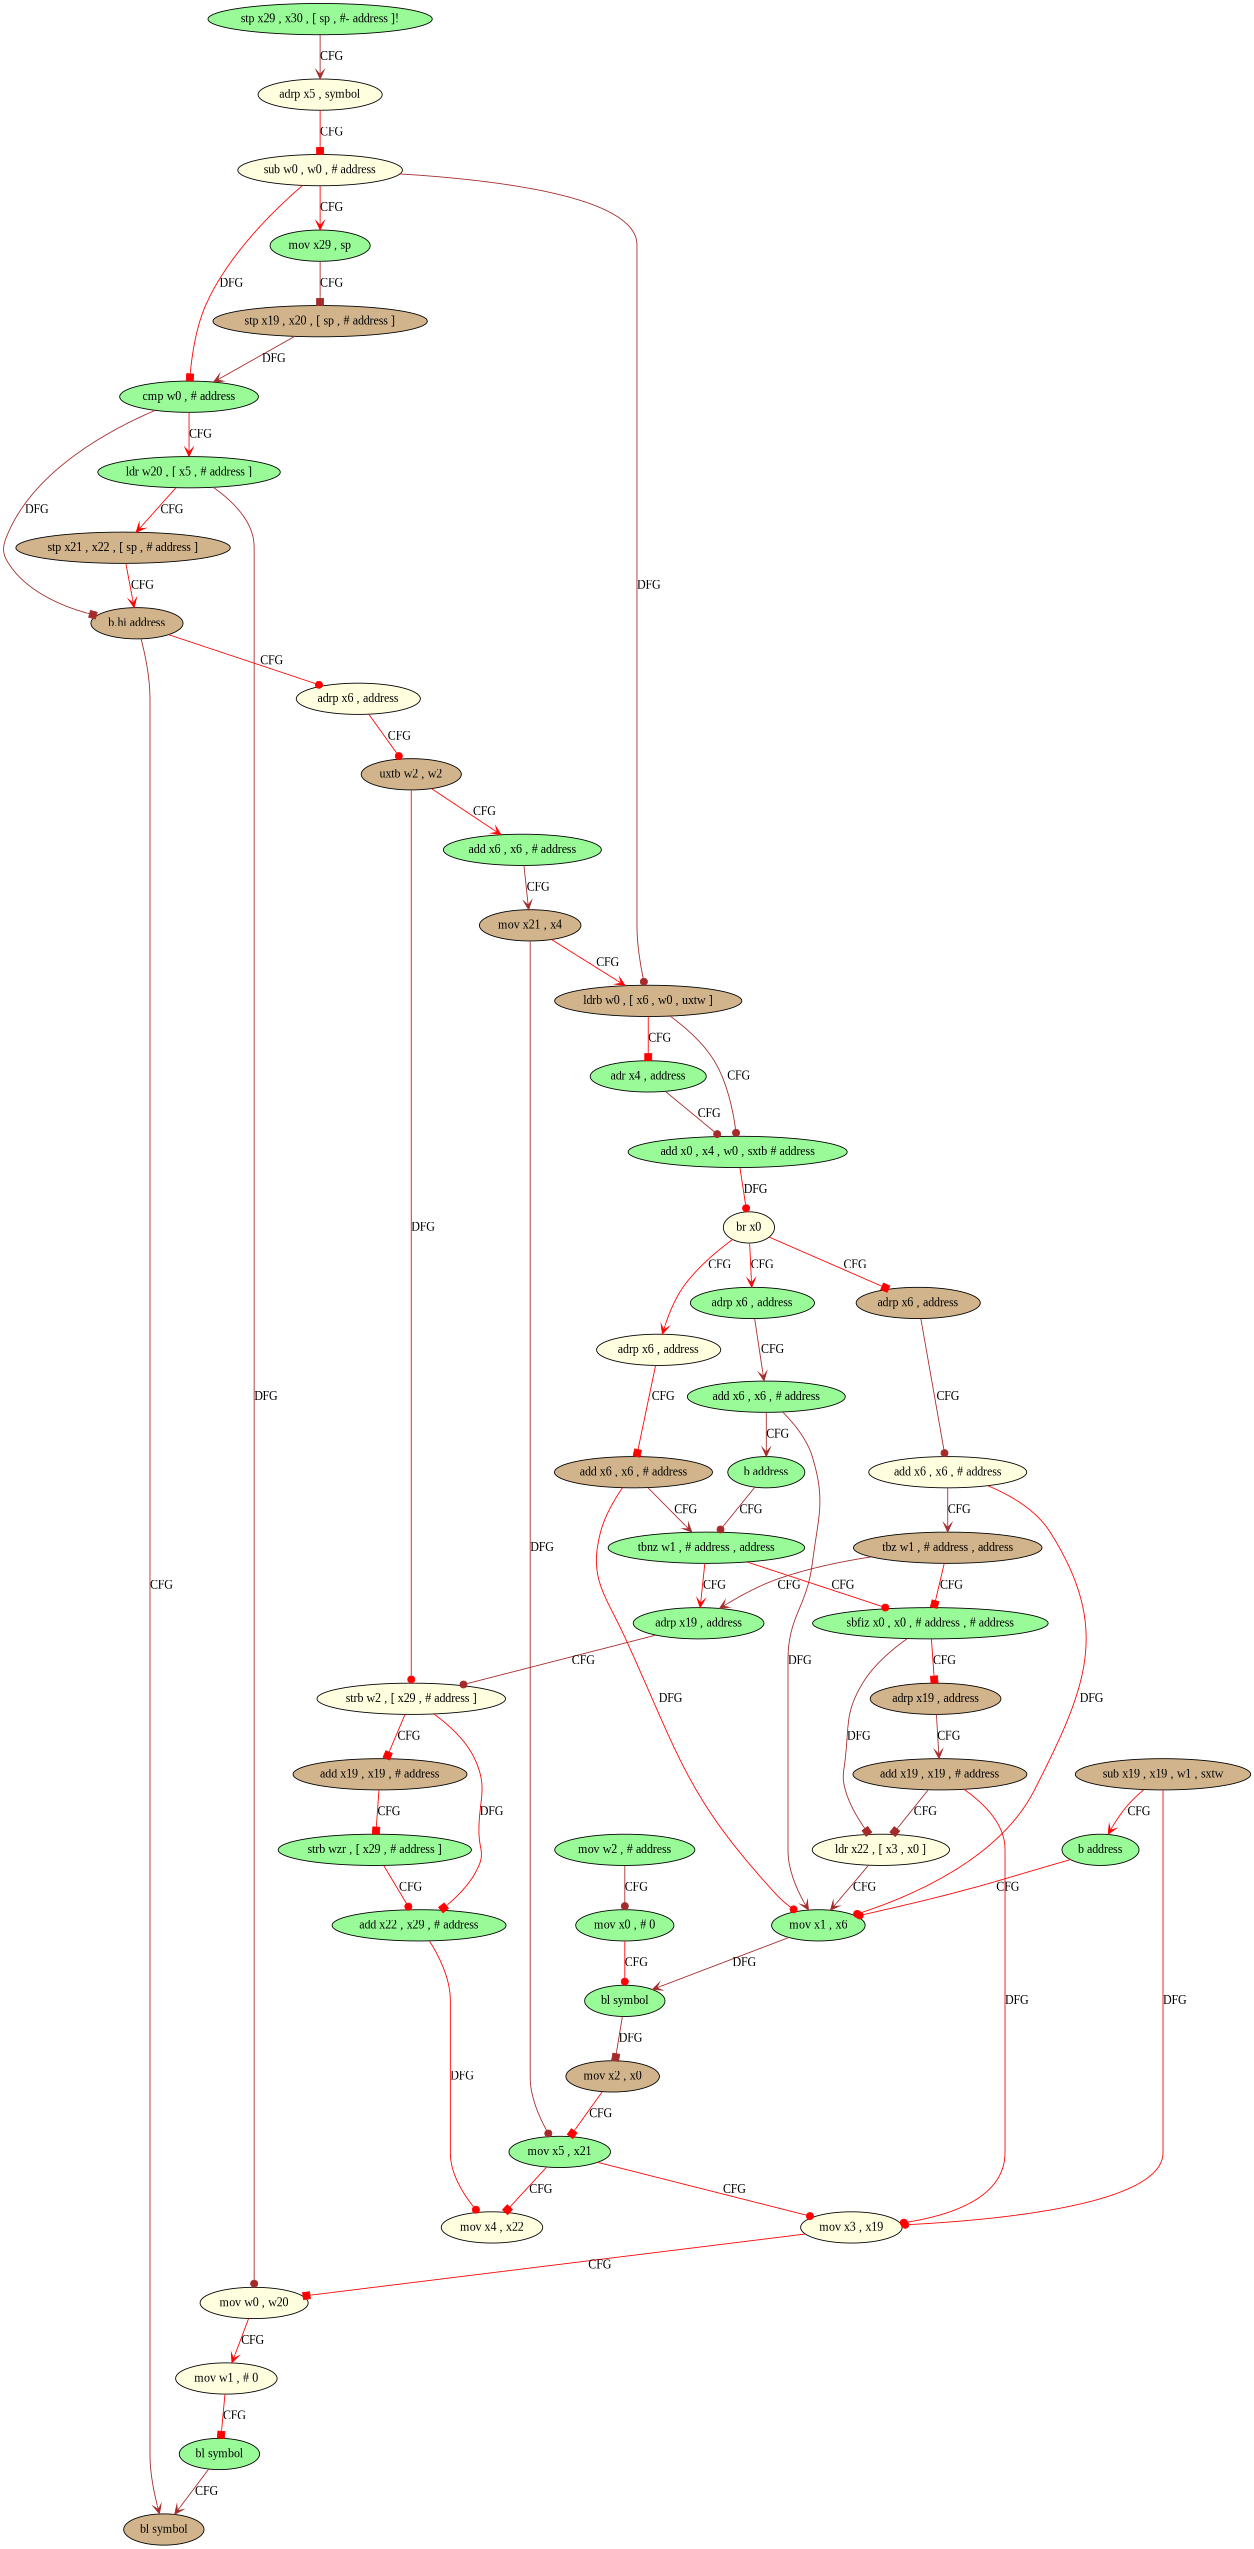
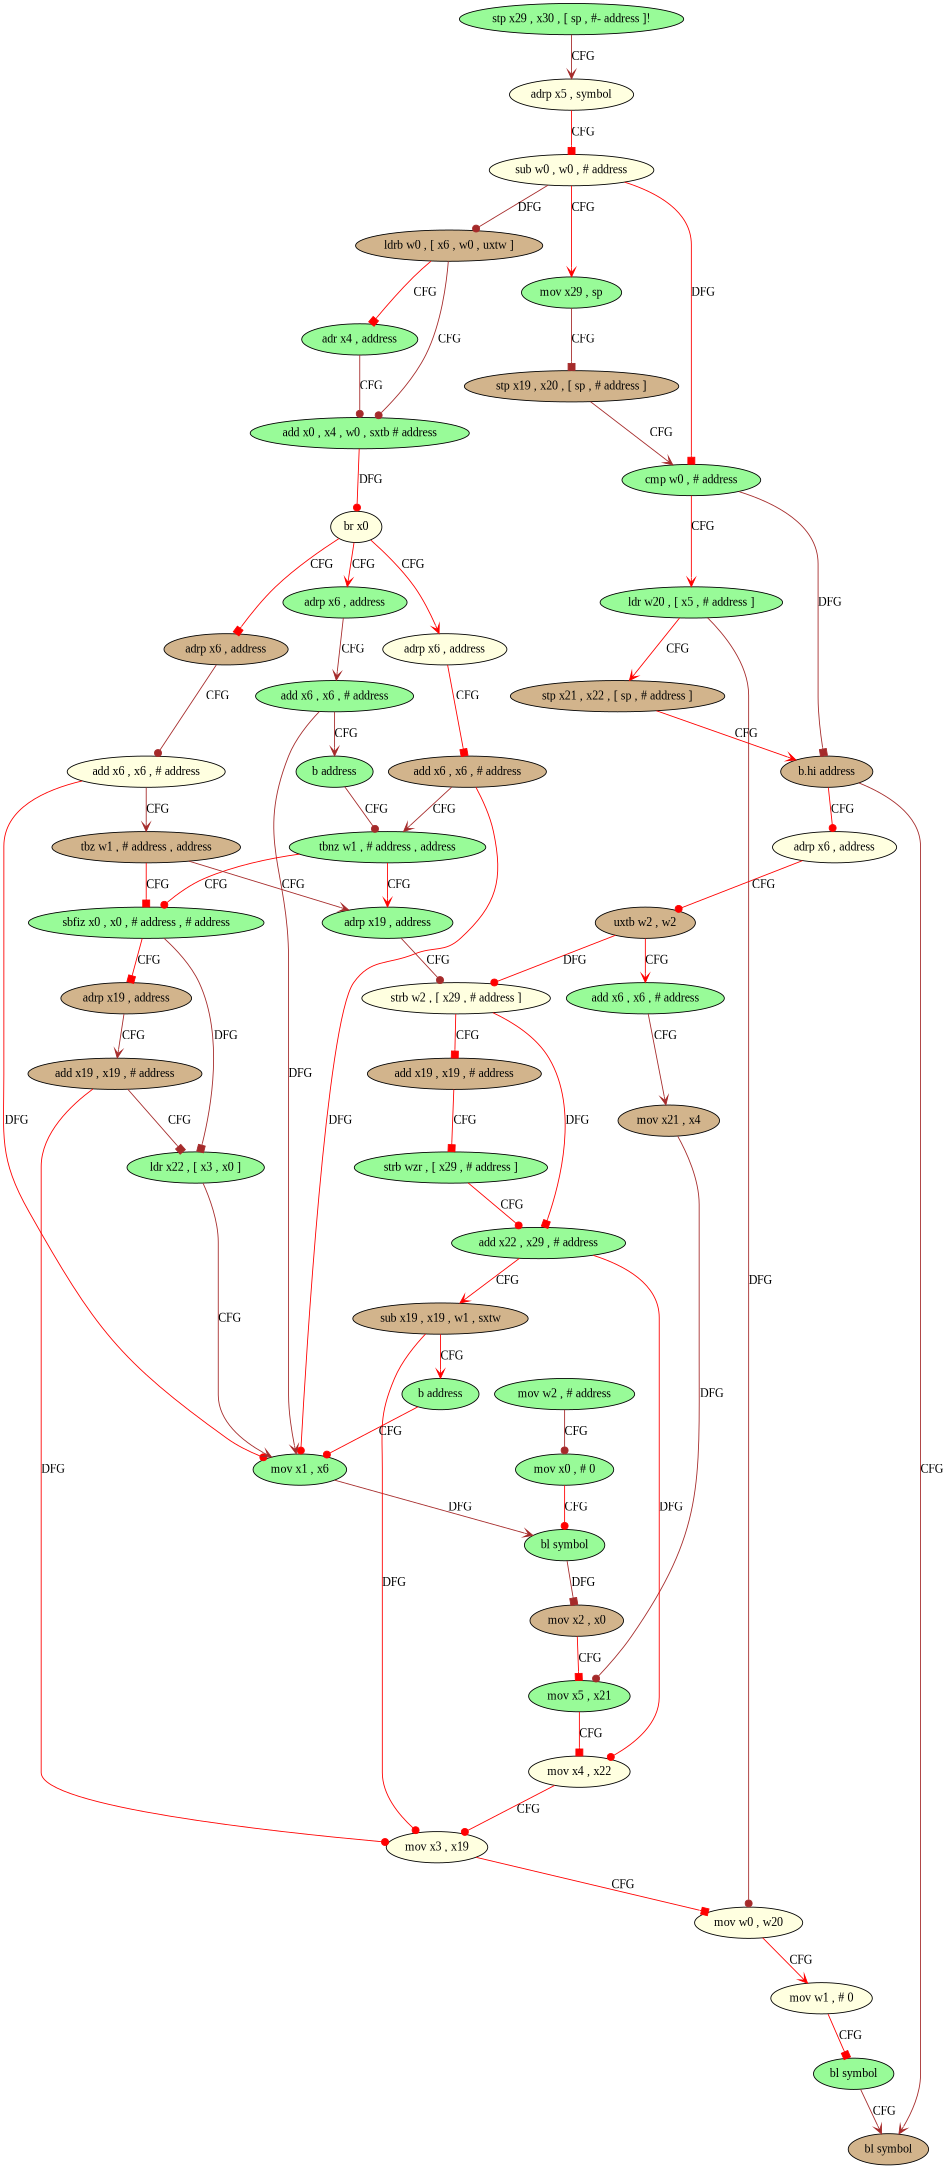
(274, 359) -> (661, 433)
(584, 960) -> none
none -> (493, 1278)
(881, 1850) -> (196, 1168)
(702, 2189) -> (511, 1808)
